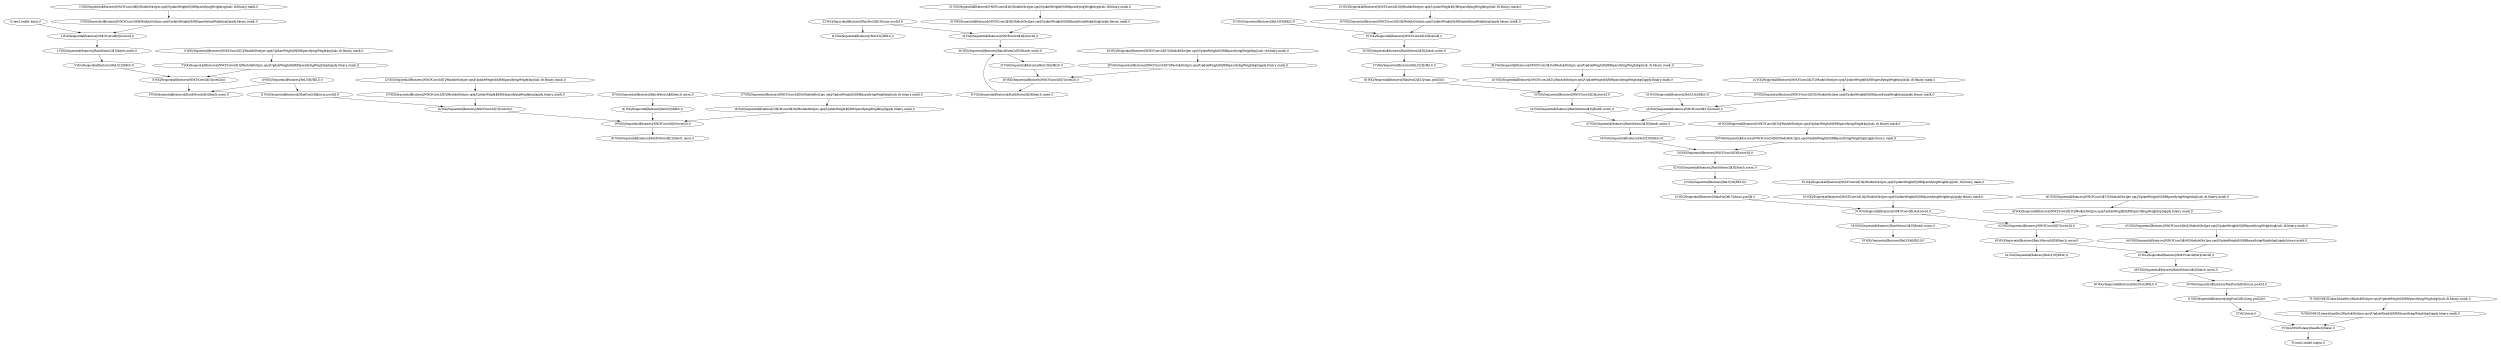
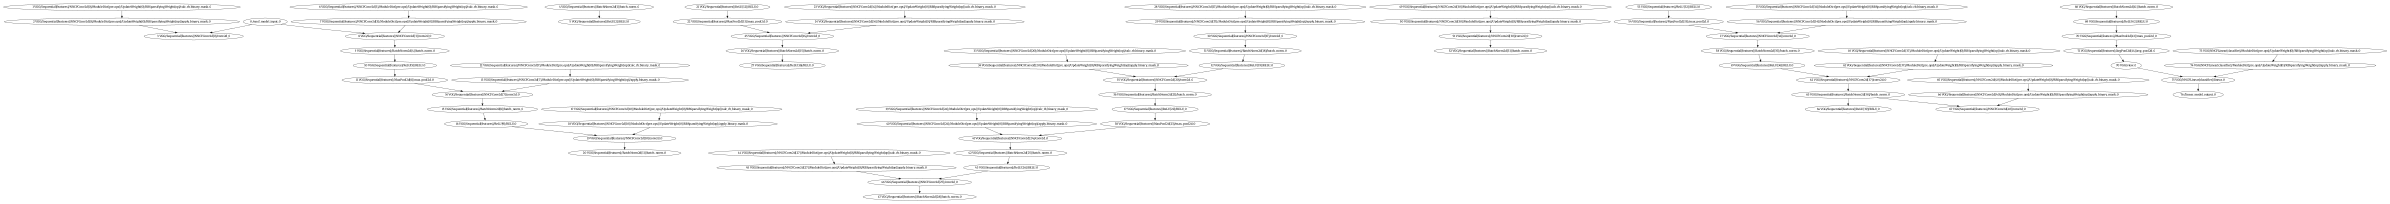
(863, 28) -> (727, 13)
(97, 43) -> none
(1036, 72) -> none
(145, 73) -> (322, 29)
(984, 75) -> (1244, 57)
(242, 87) -> (395, 57)
(563, 116) -> (482, 101)
(1599, 116) -> (1009, 159)
(1632, 138) -> none
(1715, 174) -> none
(1964, 219) -> (1804, 73)
(2176, 262) -> none
(2200, 277) -> (2116, 28)
(2246, 314) -> (2126, 65)
(2308, 343) -> (2198, 95)
